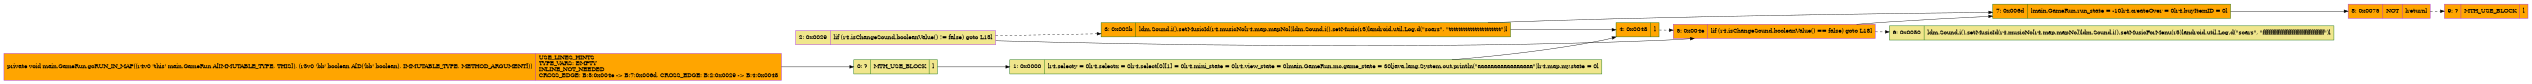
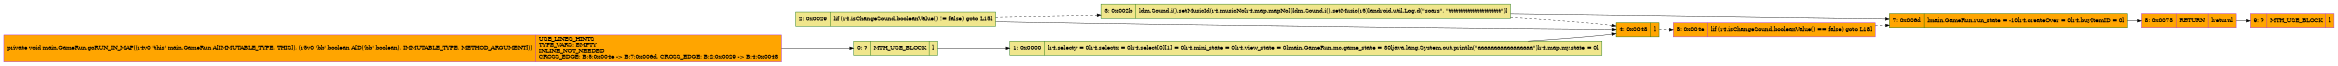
(2393, 11) -> (2192, 21)
(2435, 11) -> (2241, 21)
(1923, 20) -> (1880, 26)
(1306, 30) -> (1306, 11)
(1561, 30) -> (1561, 21)
(2112, 33) -> none
(896, 38) -> (896, 19)
(1343, 46) -> (1304, 26)
